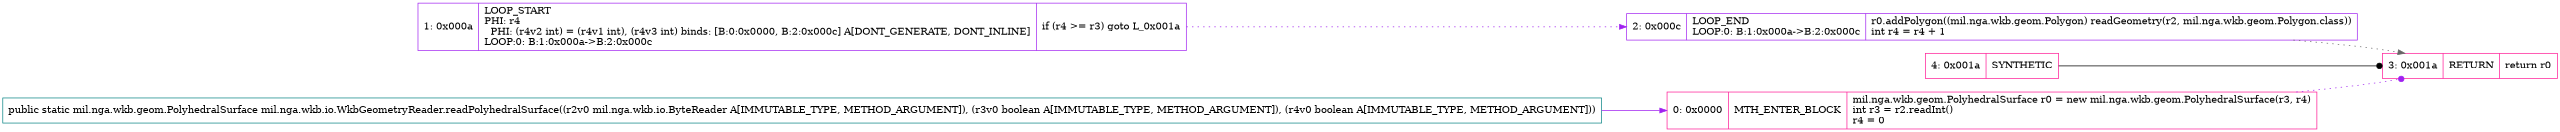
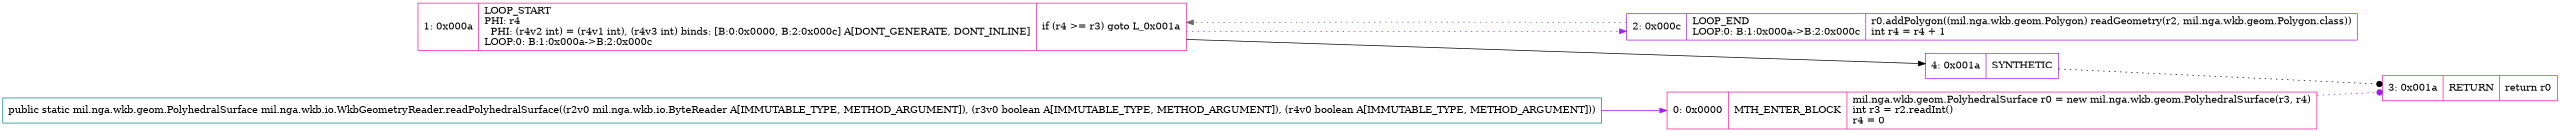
(802, 27) -> (802, 27)
(2346, 45) -> (1410, 22)
none -> (1552, 51)
(1992, 66) -> (1992, 66)
(2218, 66) -> (2218, 76)
